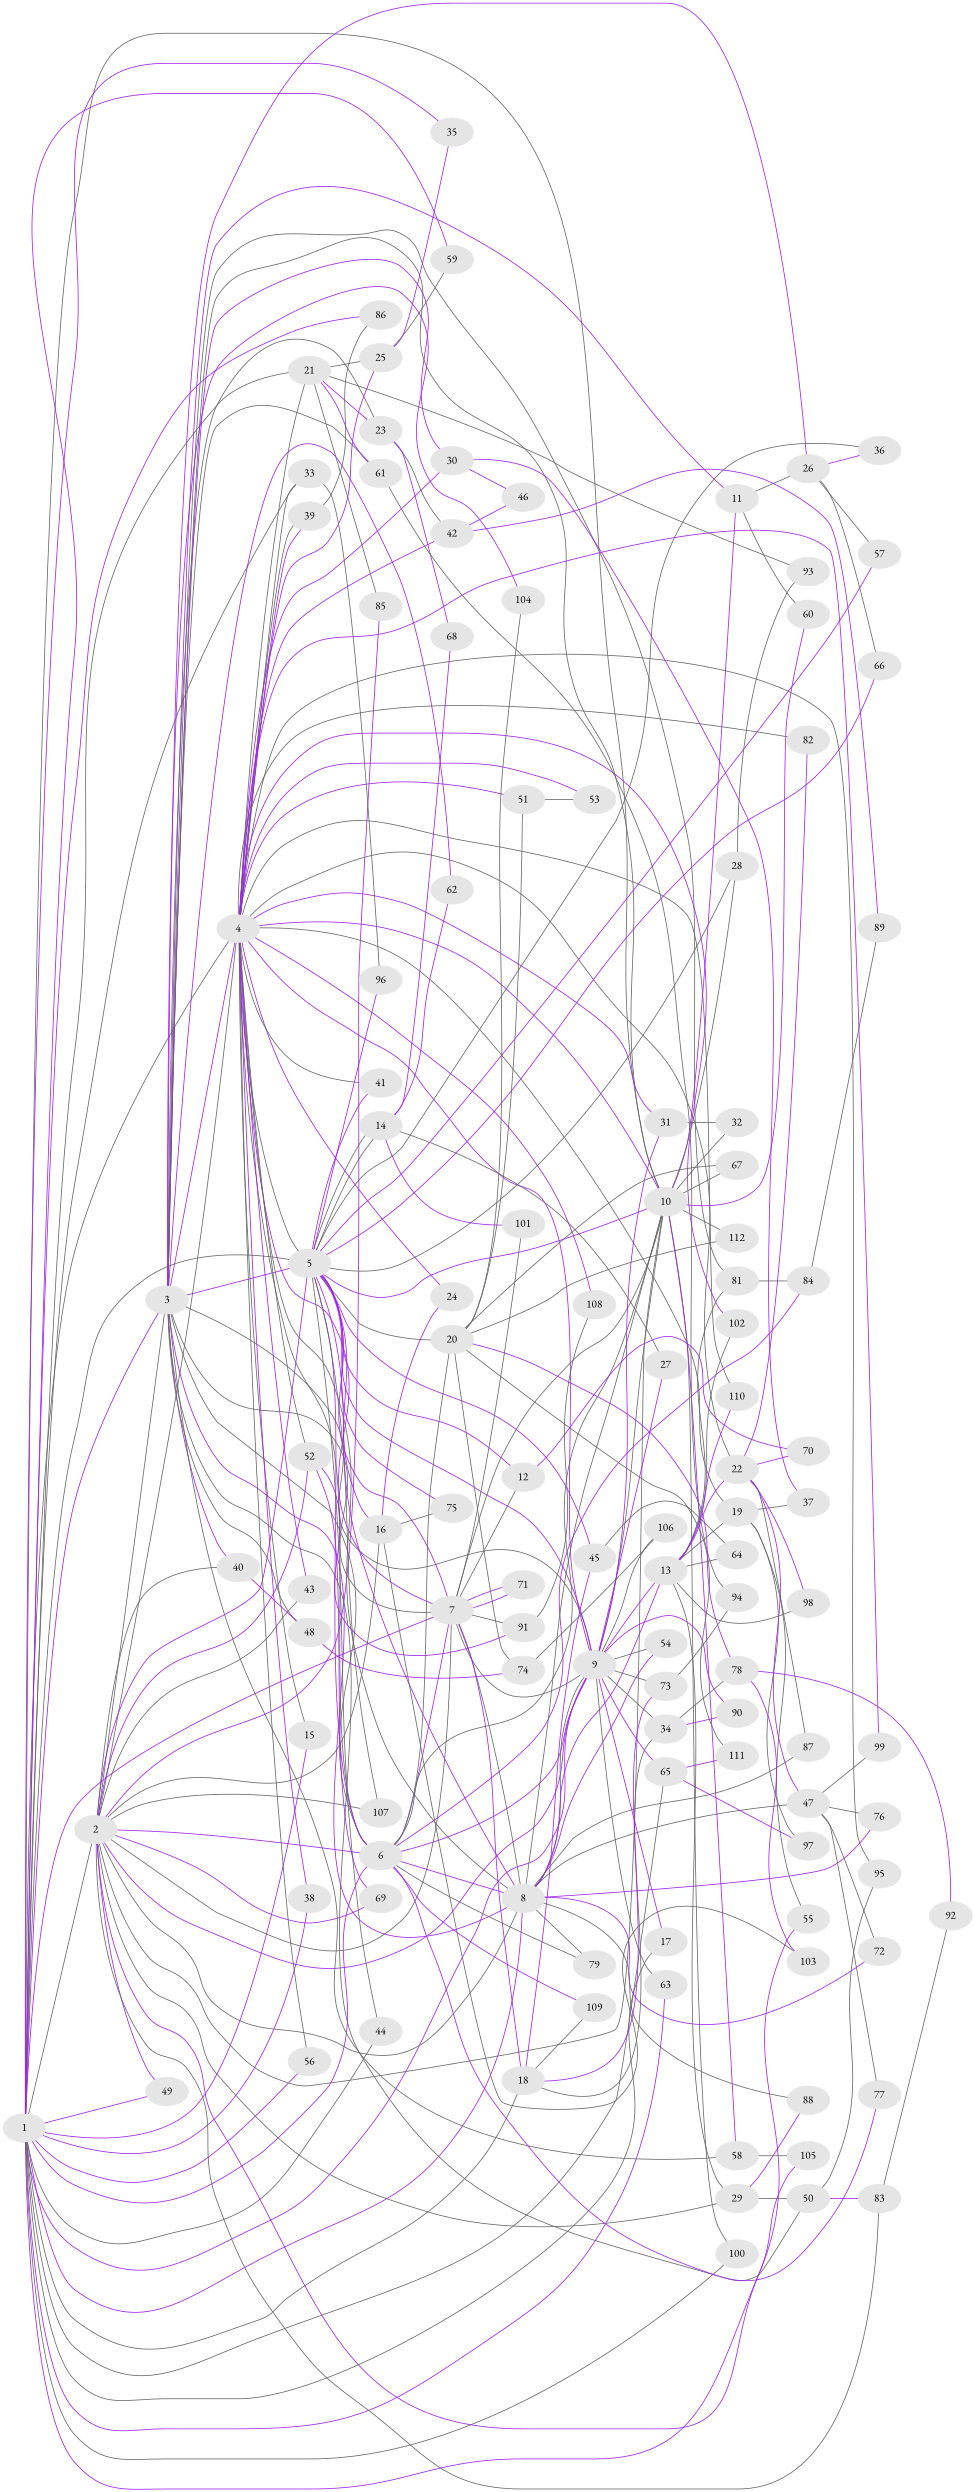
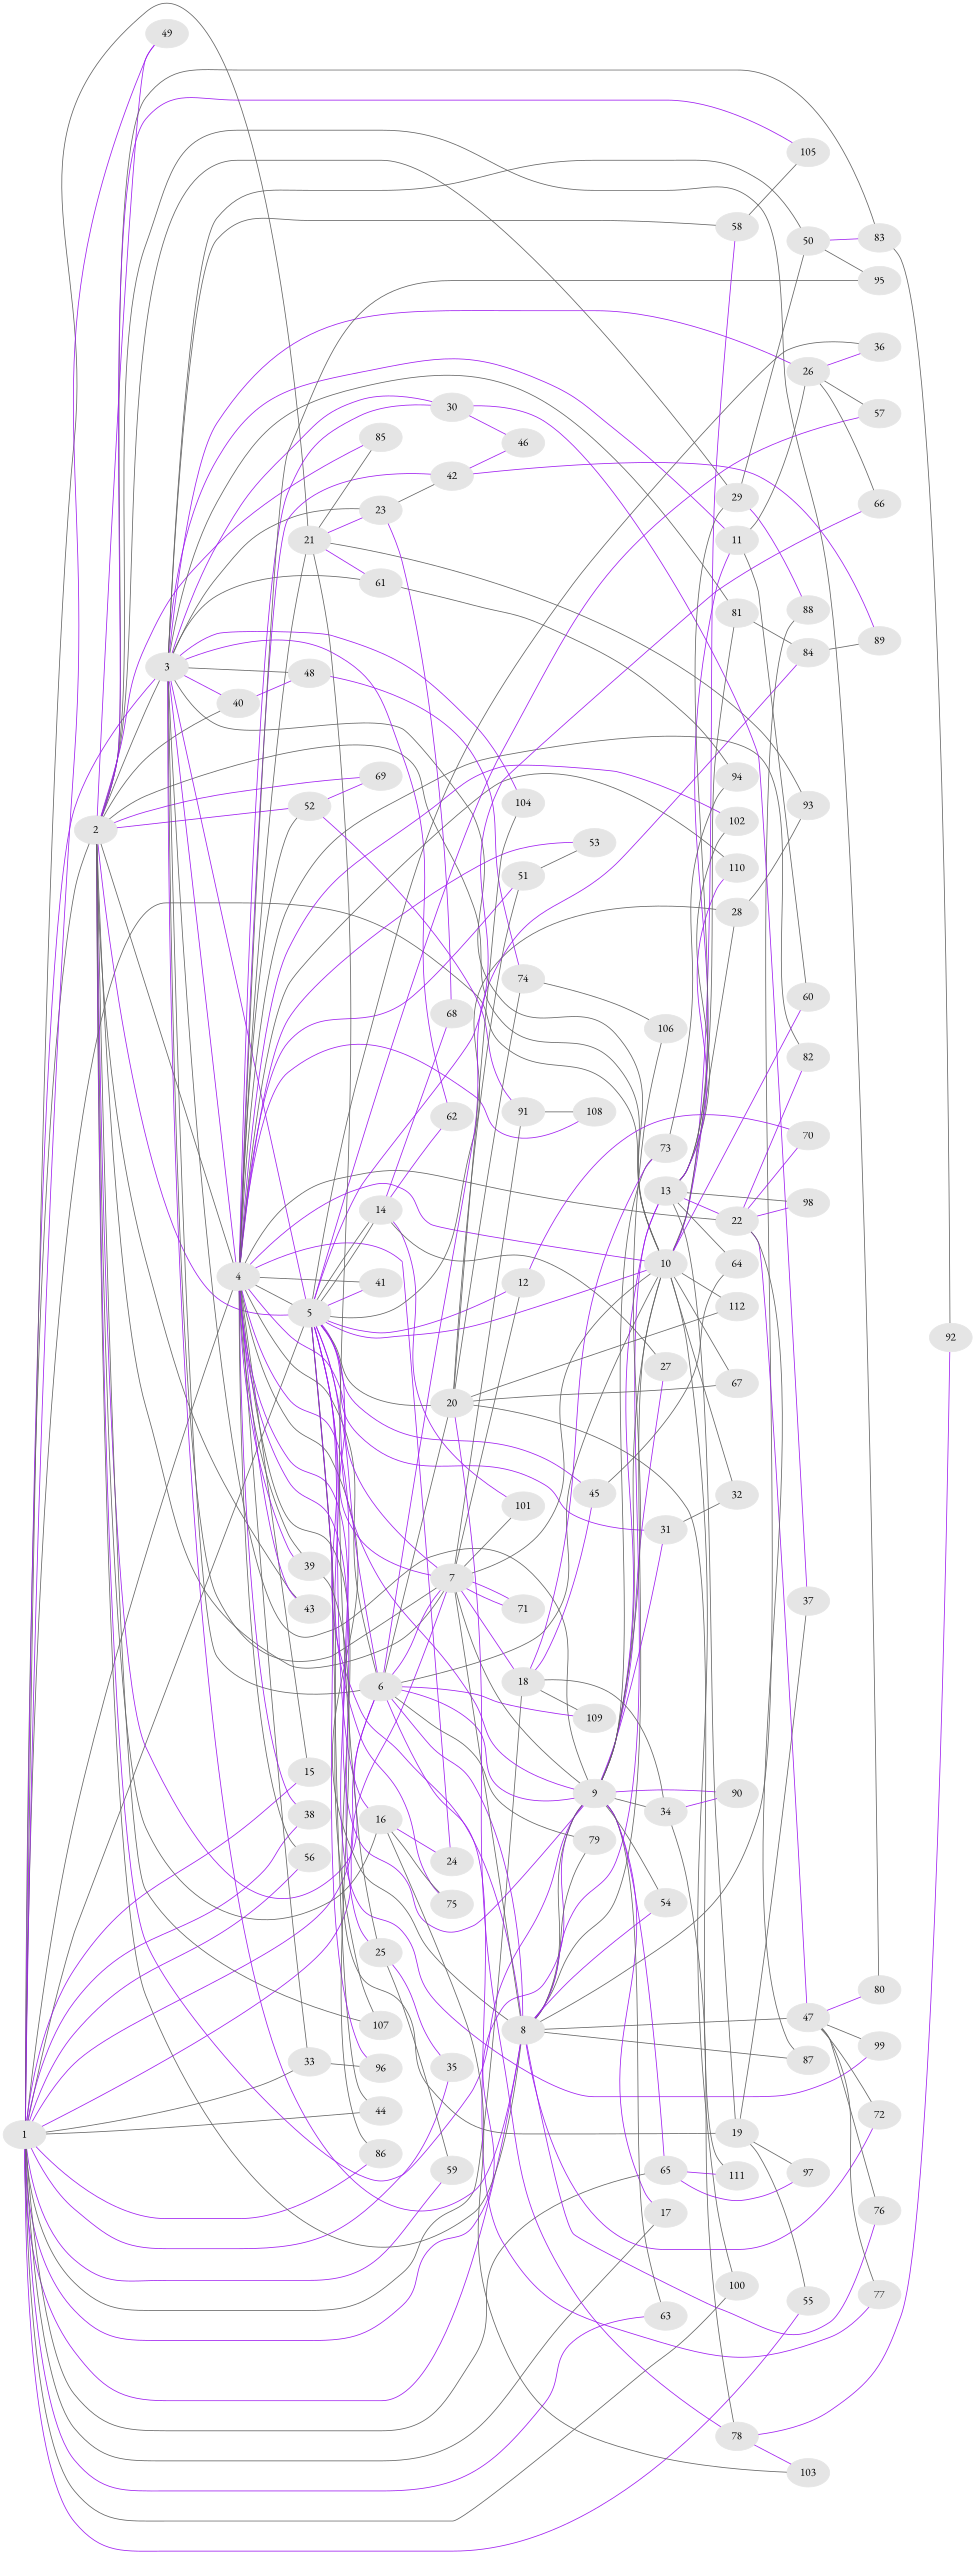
(484, 944) -> (447, 1466)
none -> (880, 1990)
